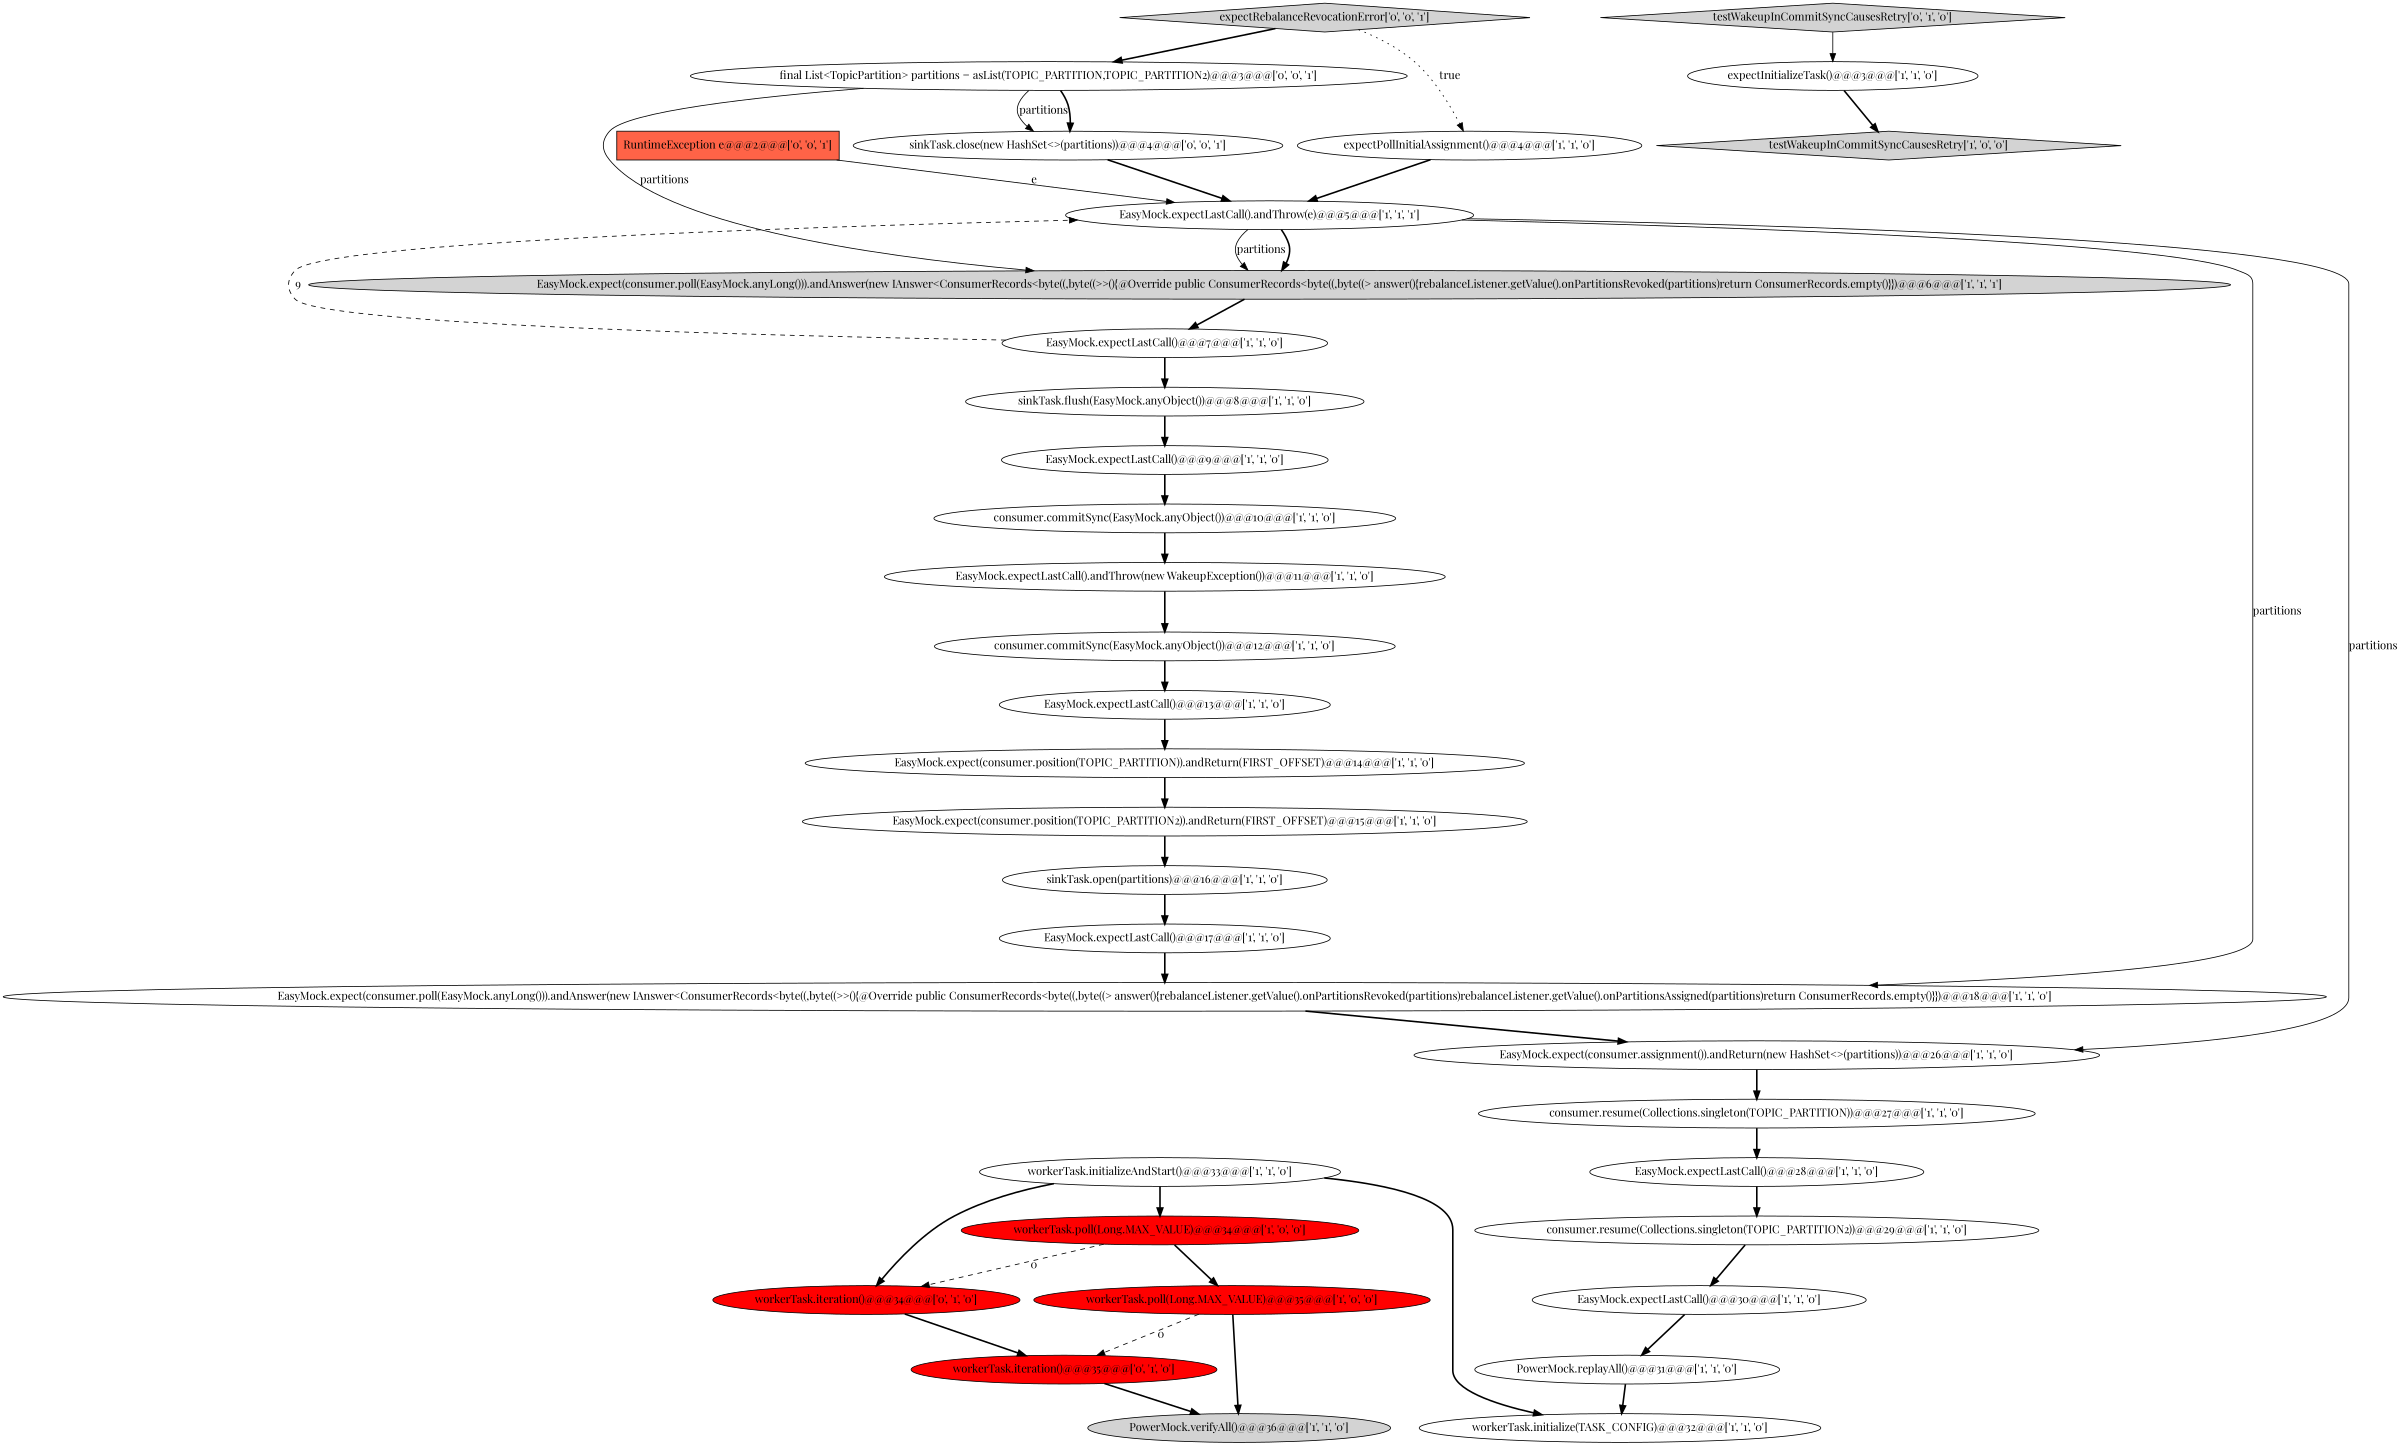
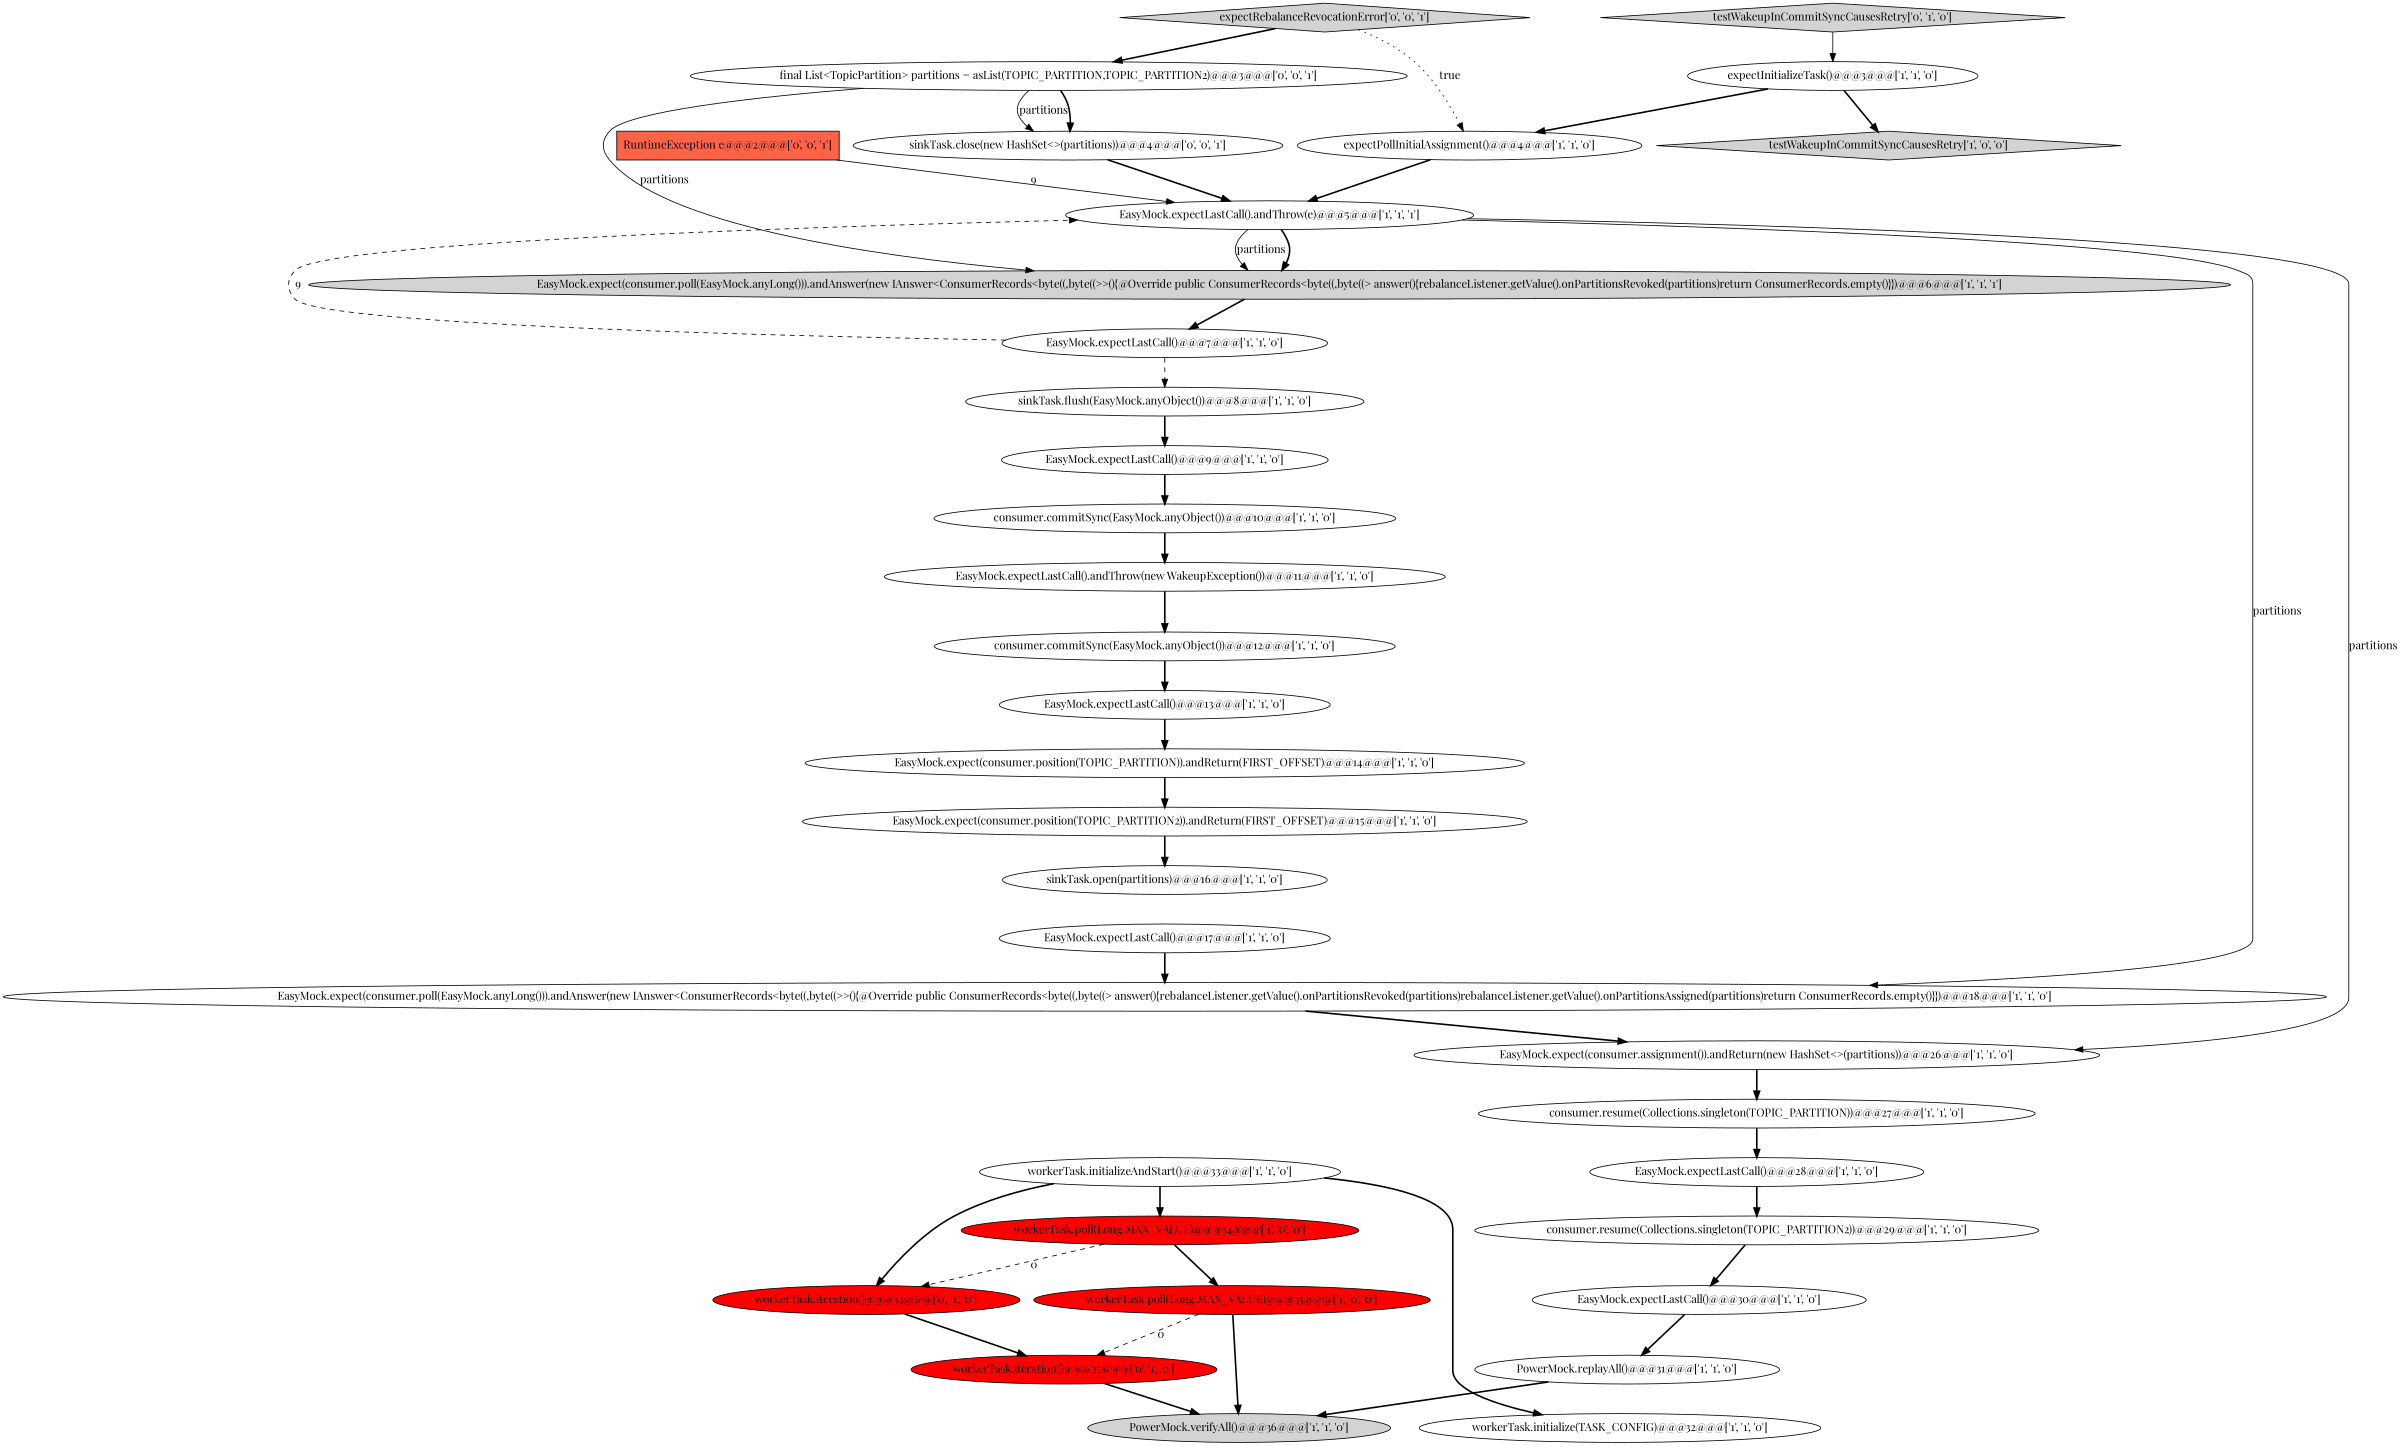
none -> (1656, 110)
(1034, 180) -> (1034, 180)
(1165, 368) -> (1165, 368)
(1165, 905) -> none
(1624, 1395) -> (1437, 1398)
